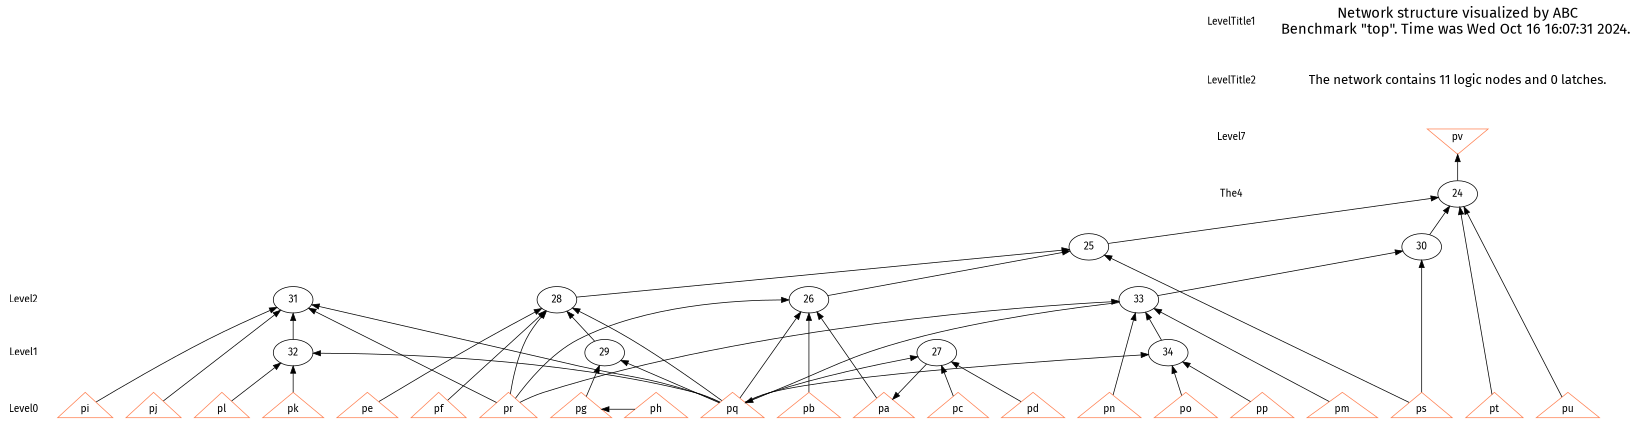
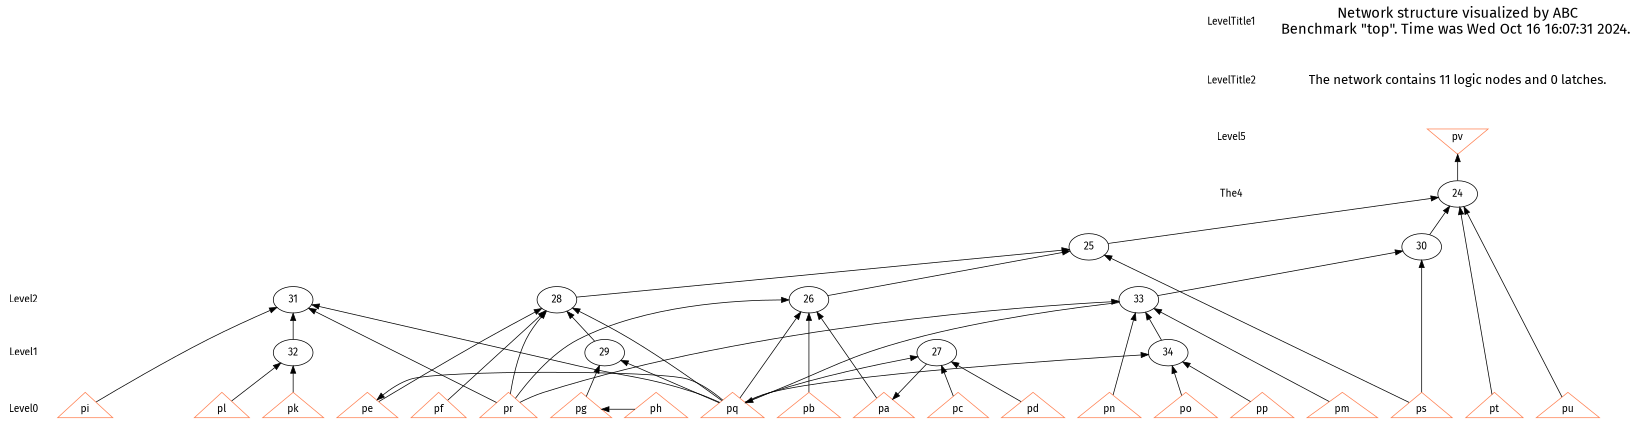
(1231, 137) -> (1231, 137)
(522, 364) -> (554, 372)
(154, 409) -> none
